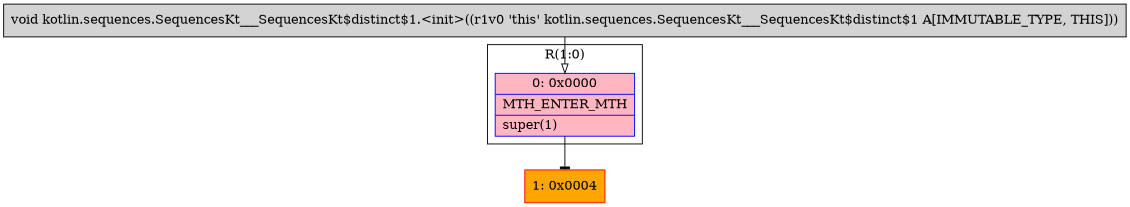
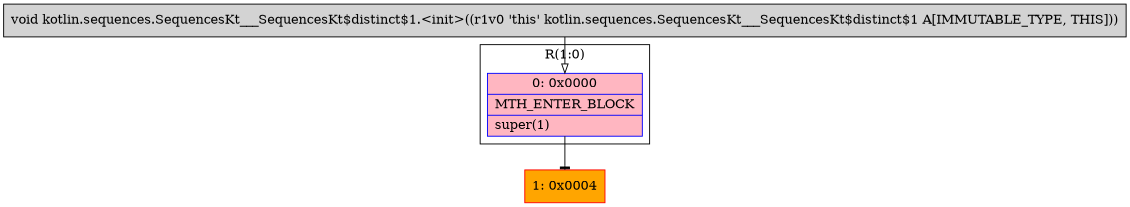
(565, 104) -> (565, 104)
